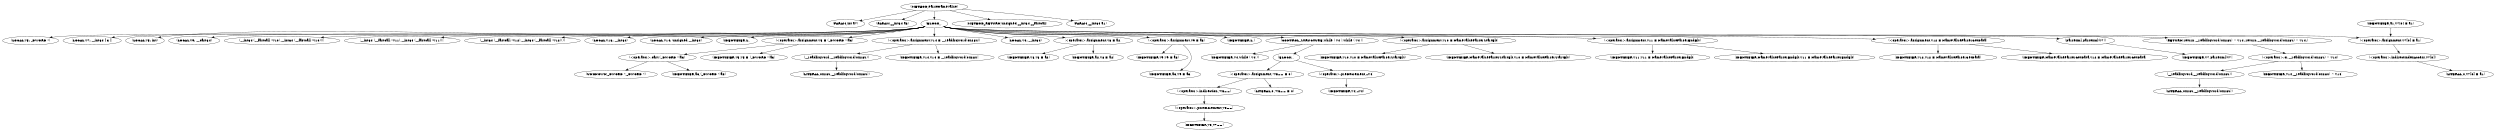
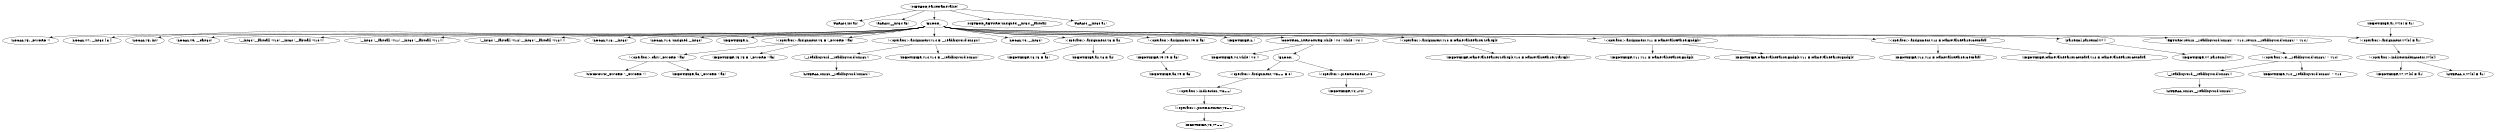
(846, 24) -> (846, 24)
(1191, 57) -> (1163, 65)
(1363, 58) -> none
none -> (2400, 74)
(1274, 91) -> none
